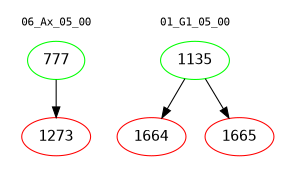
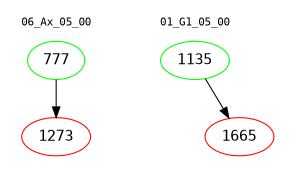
(152, 137) -> none
